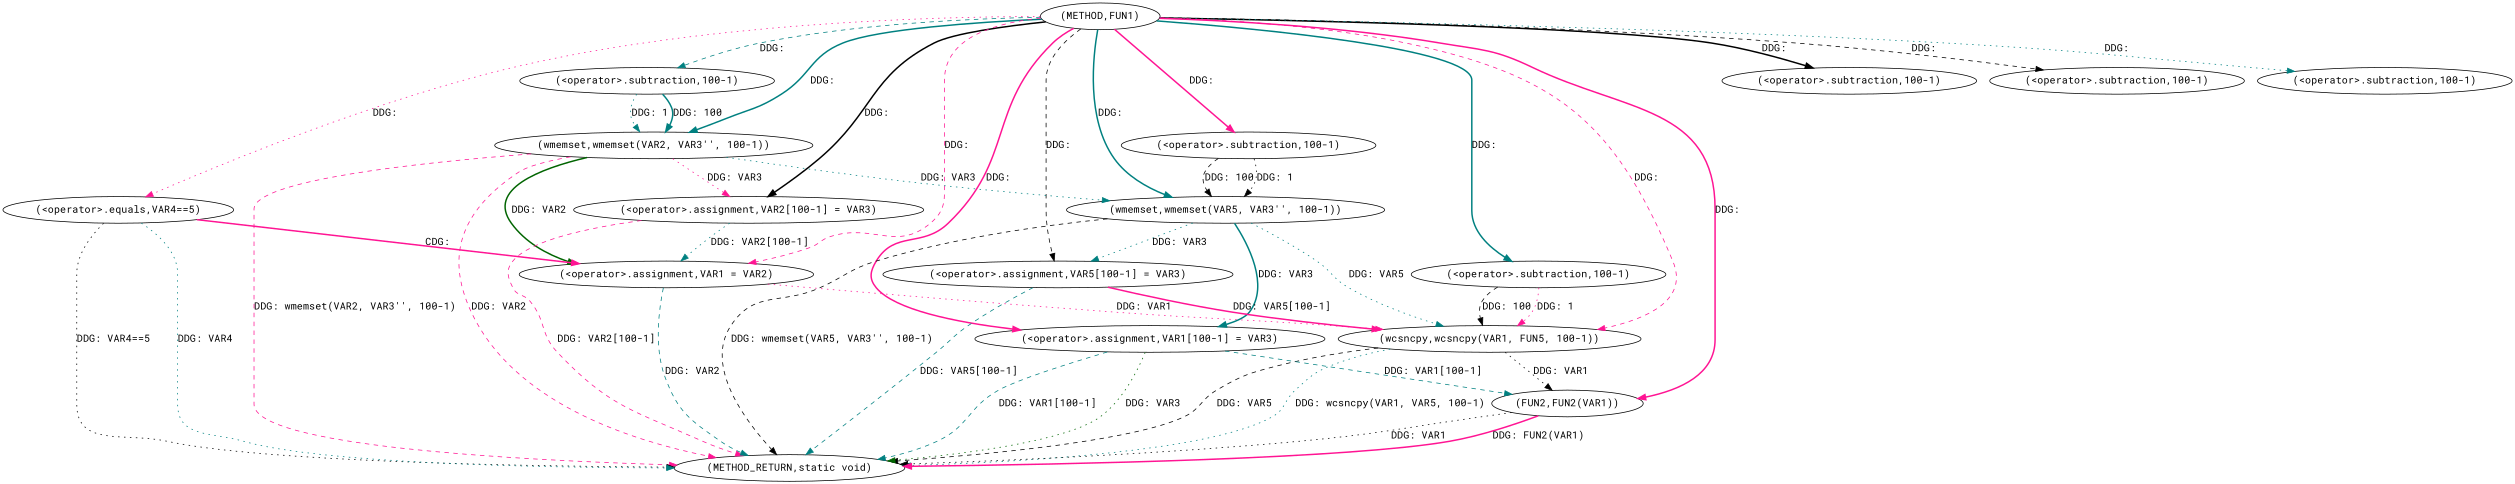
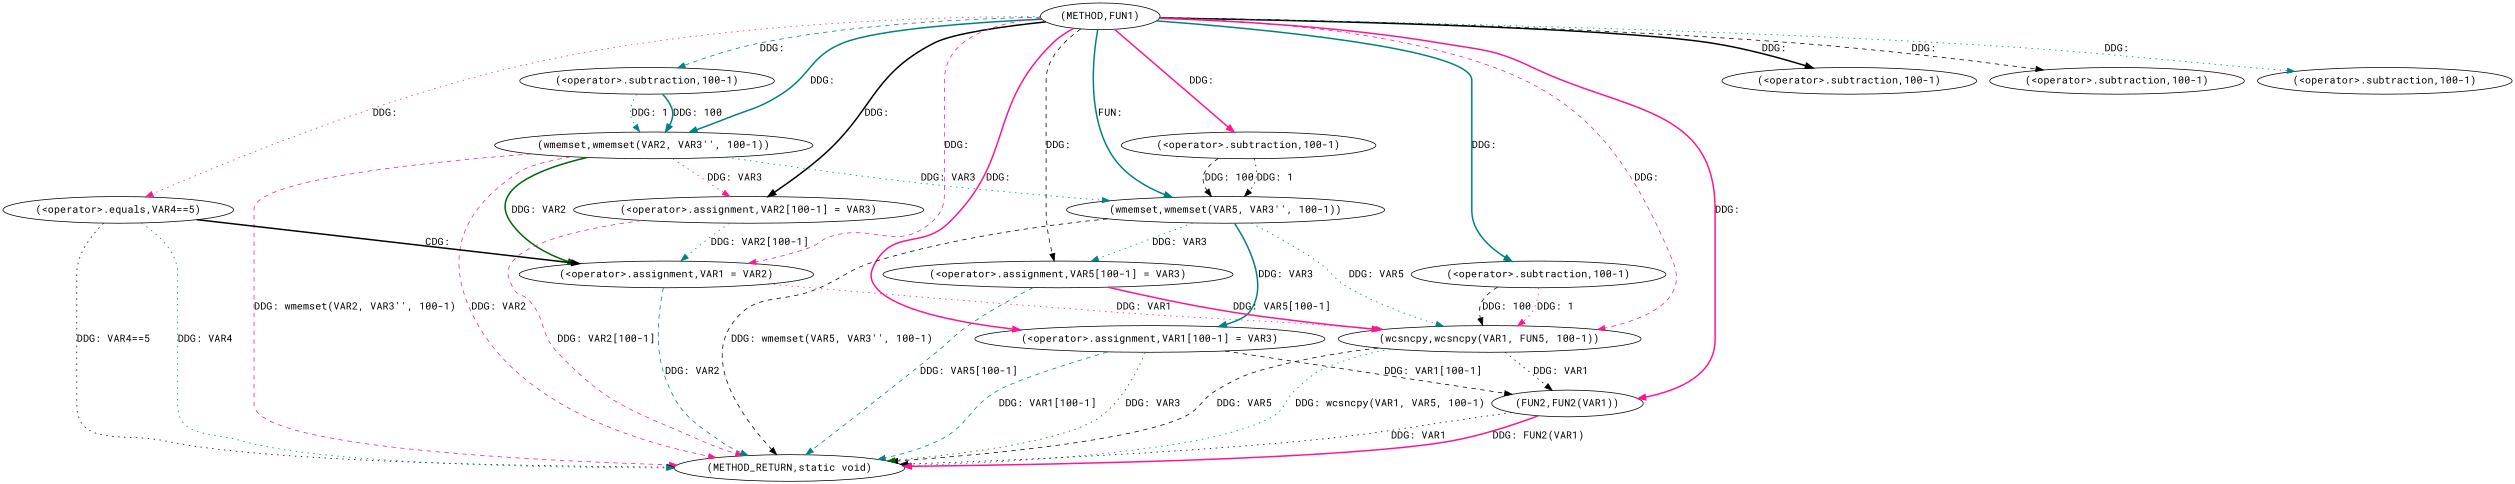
(1114, 113) -> (1114, 113)
(384, 241) -> (384, 241)
(1365, 372) -> (1365, 372)
